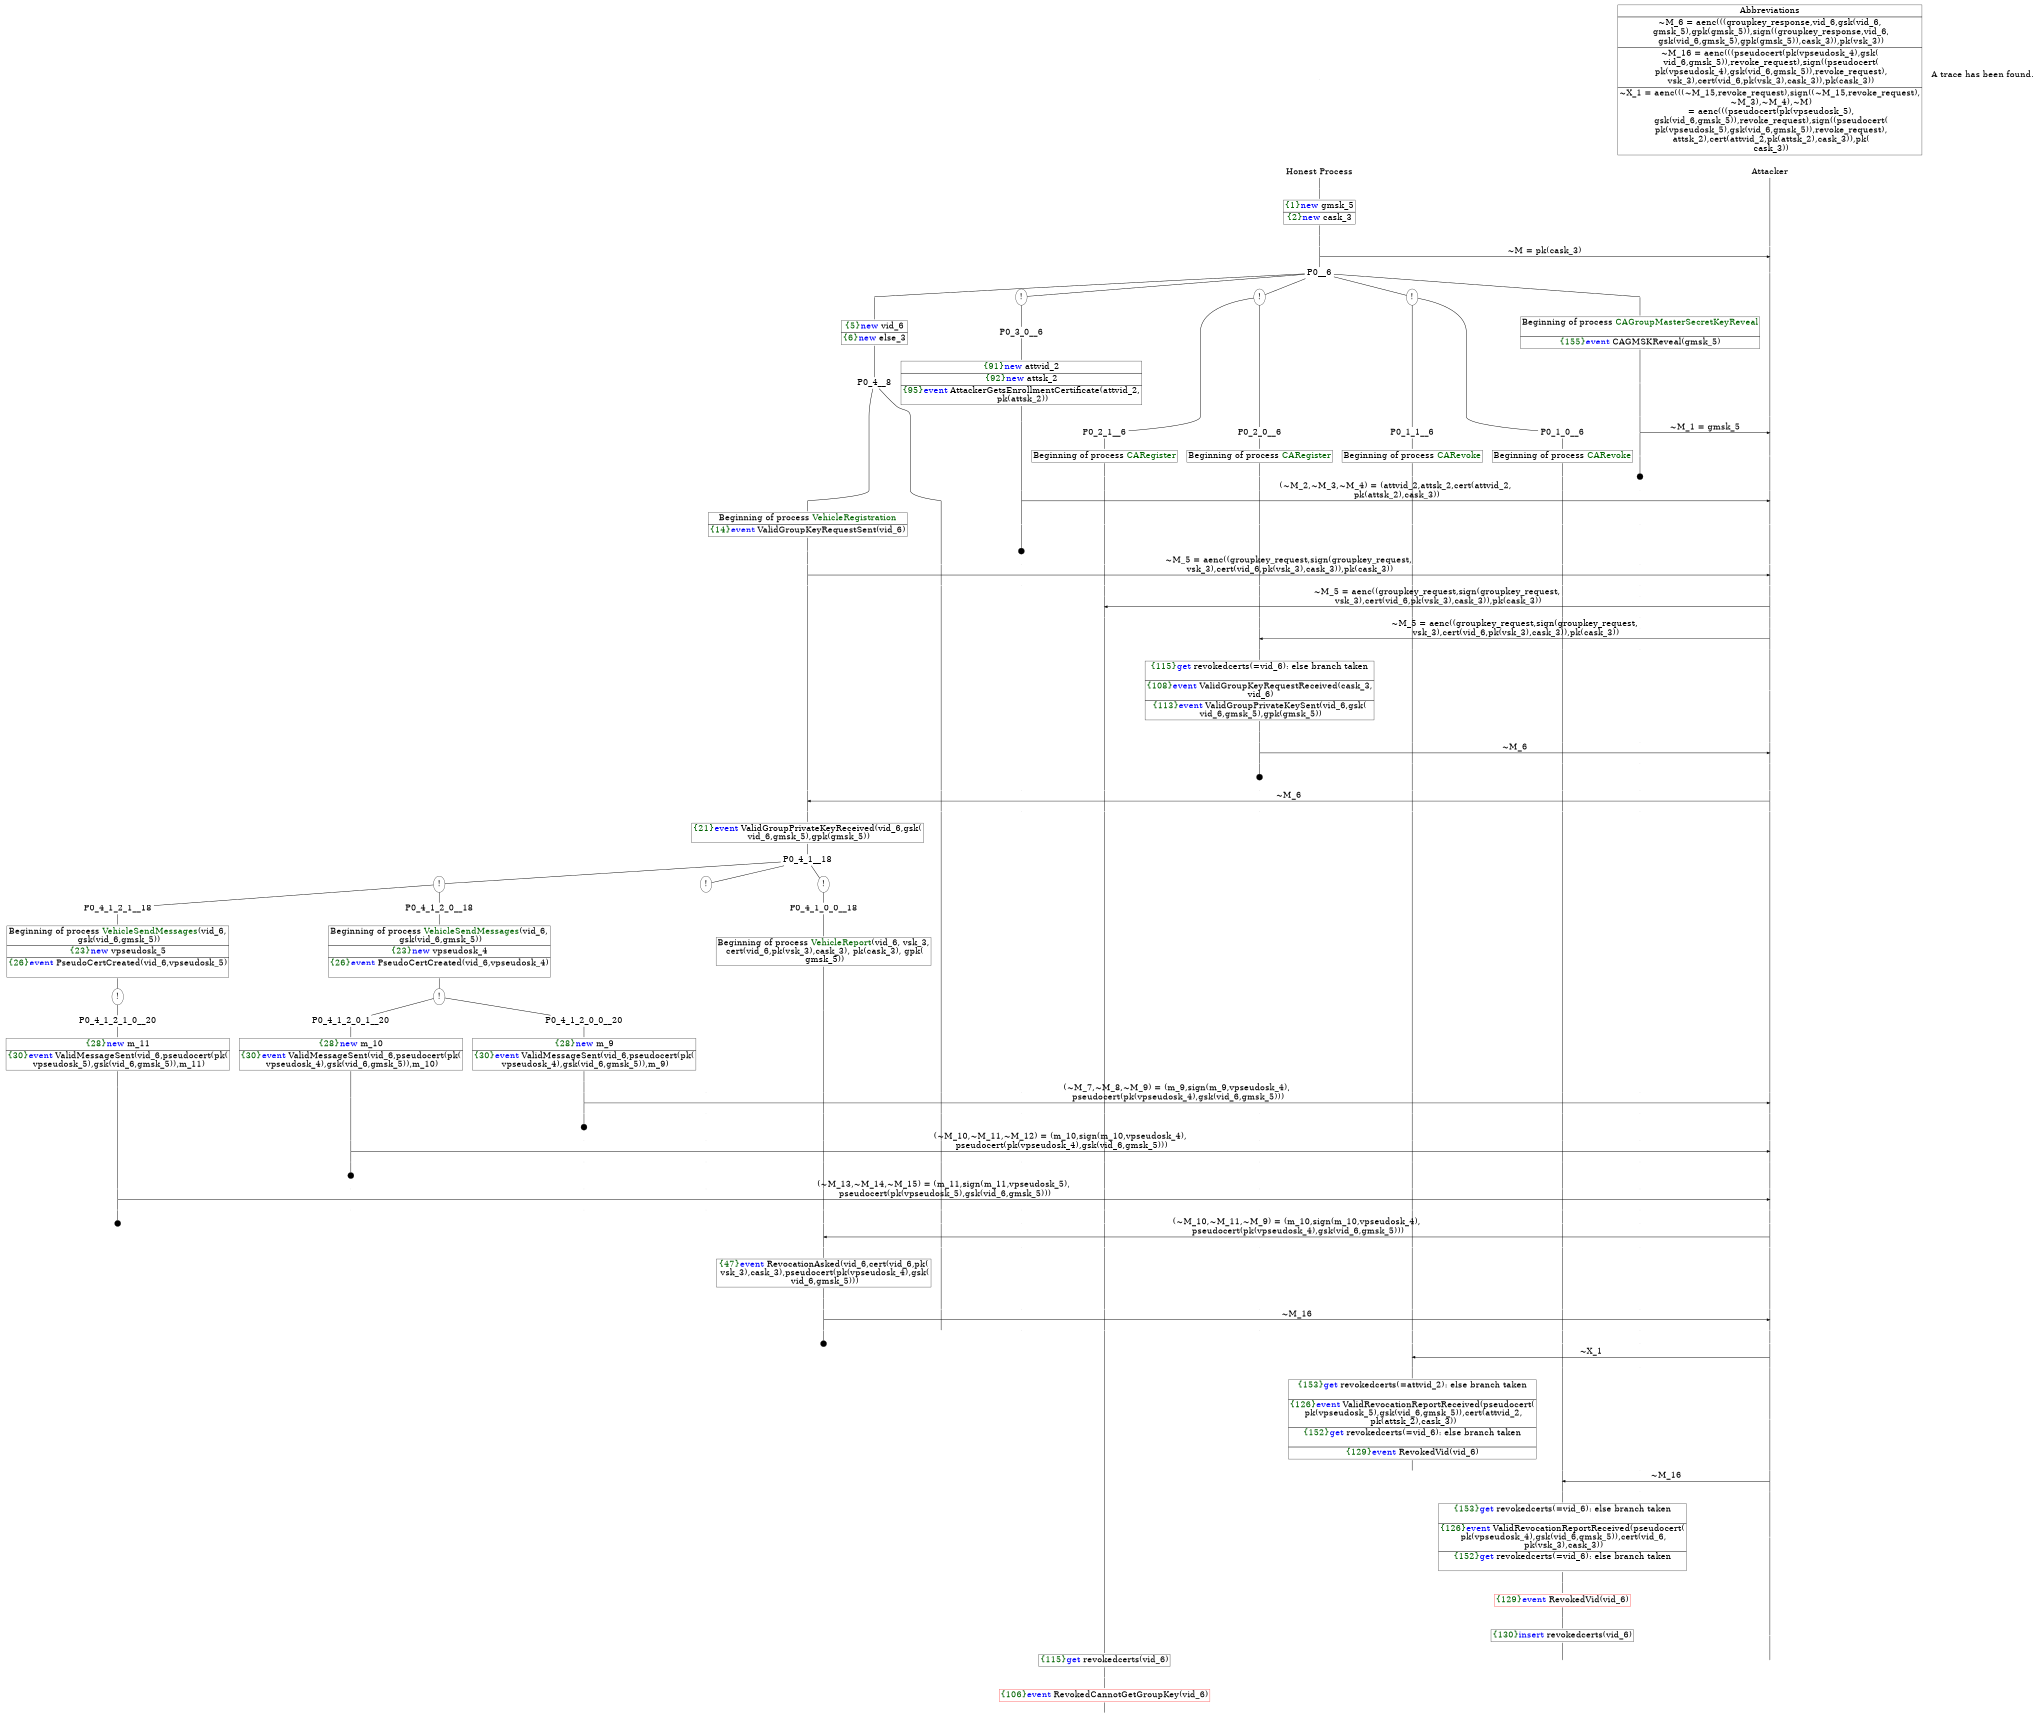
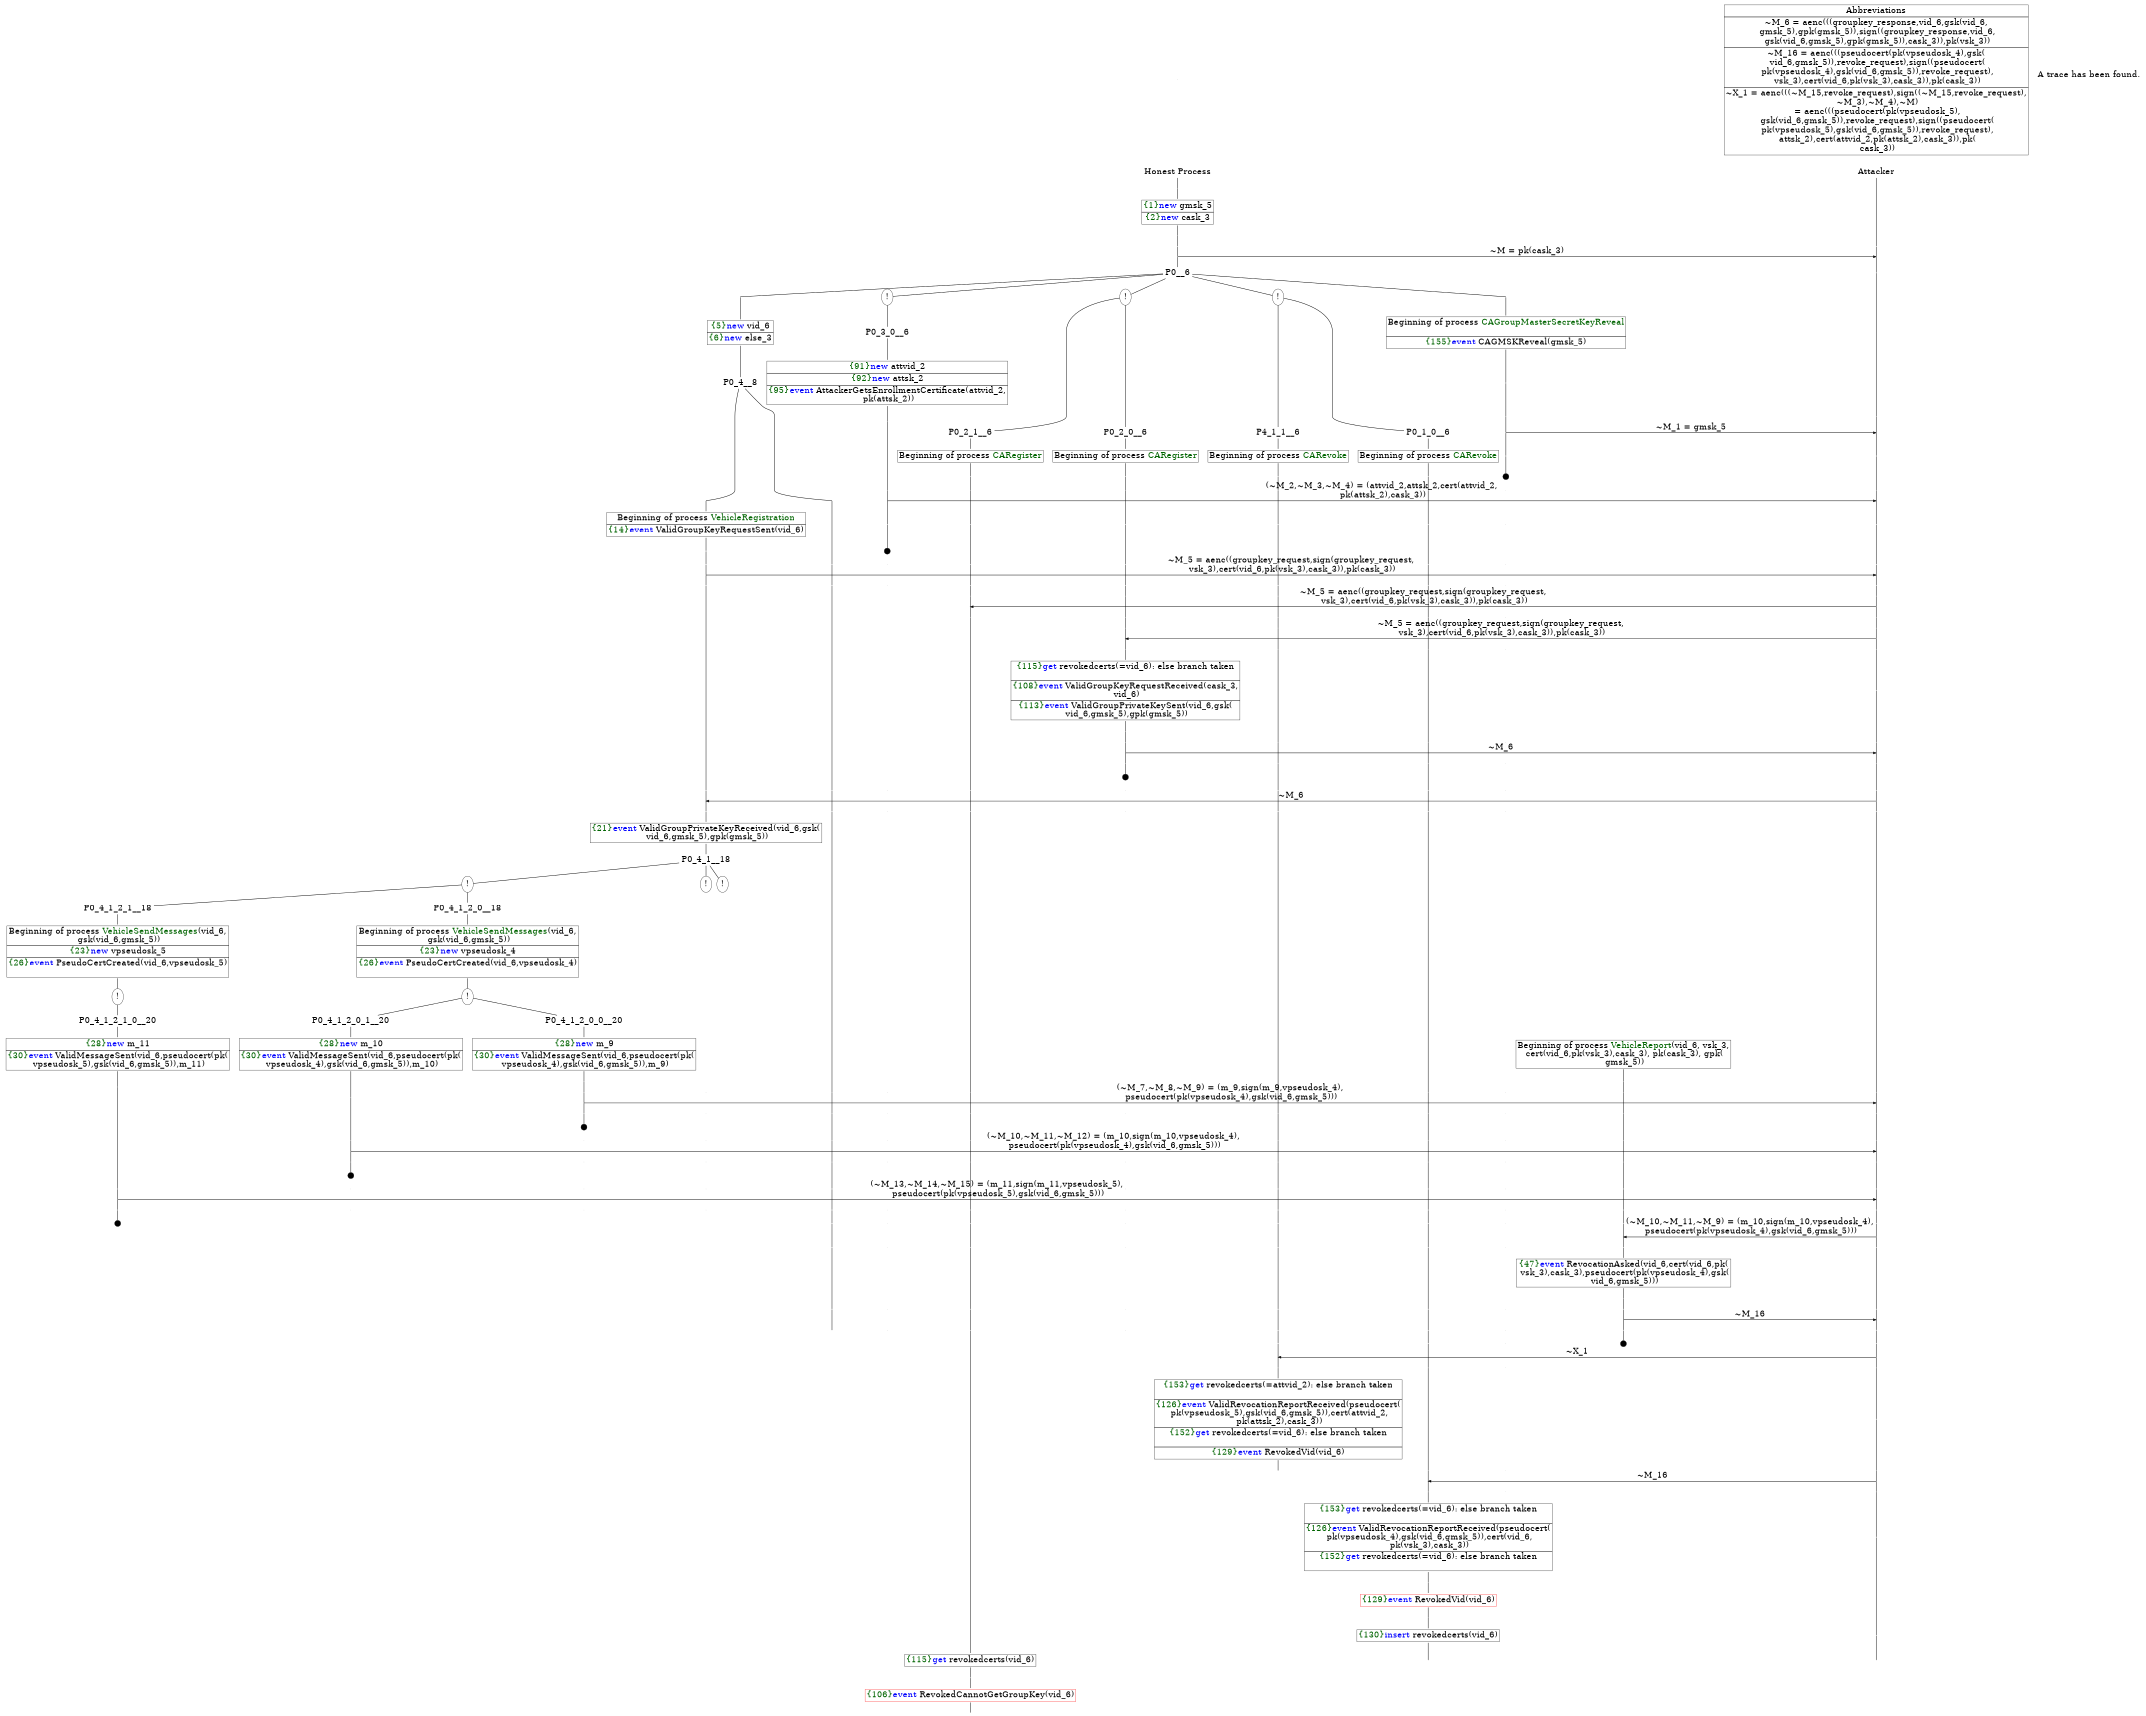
(1412, 433) -> (1278, 433)
(824, 908) -> none
